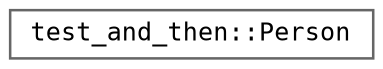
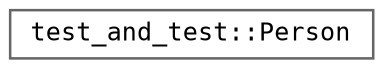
(192, 34) -> (192, 34)
